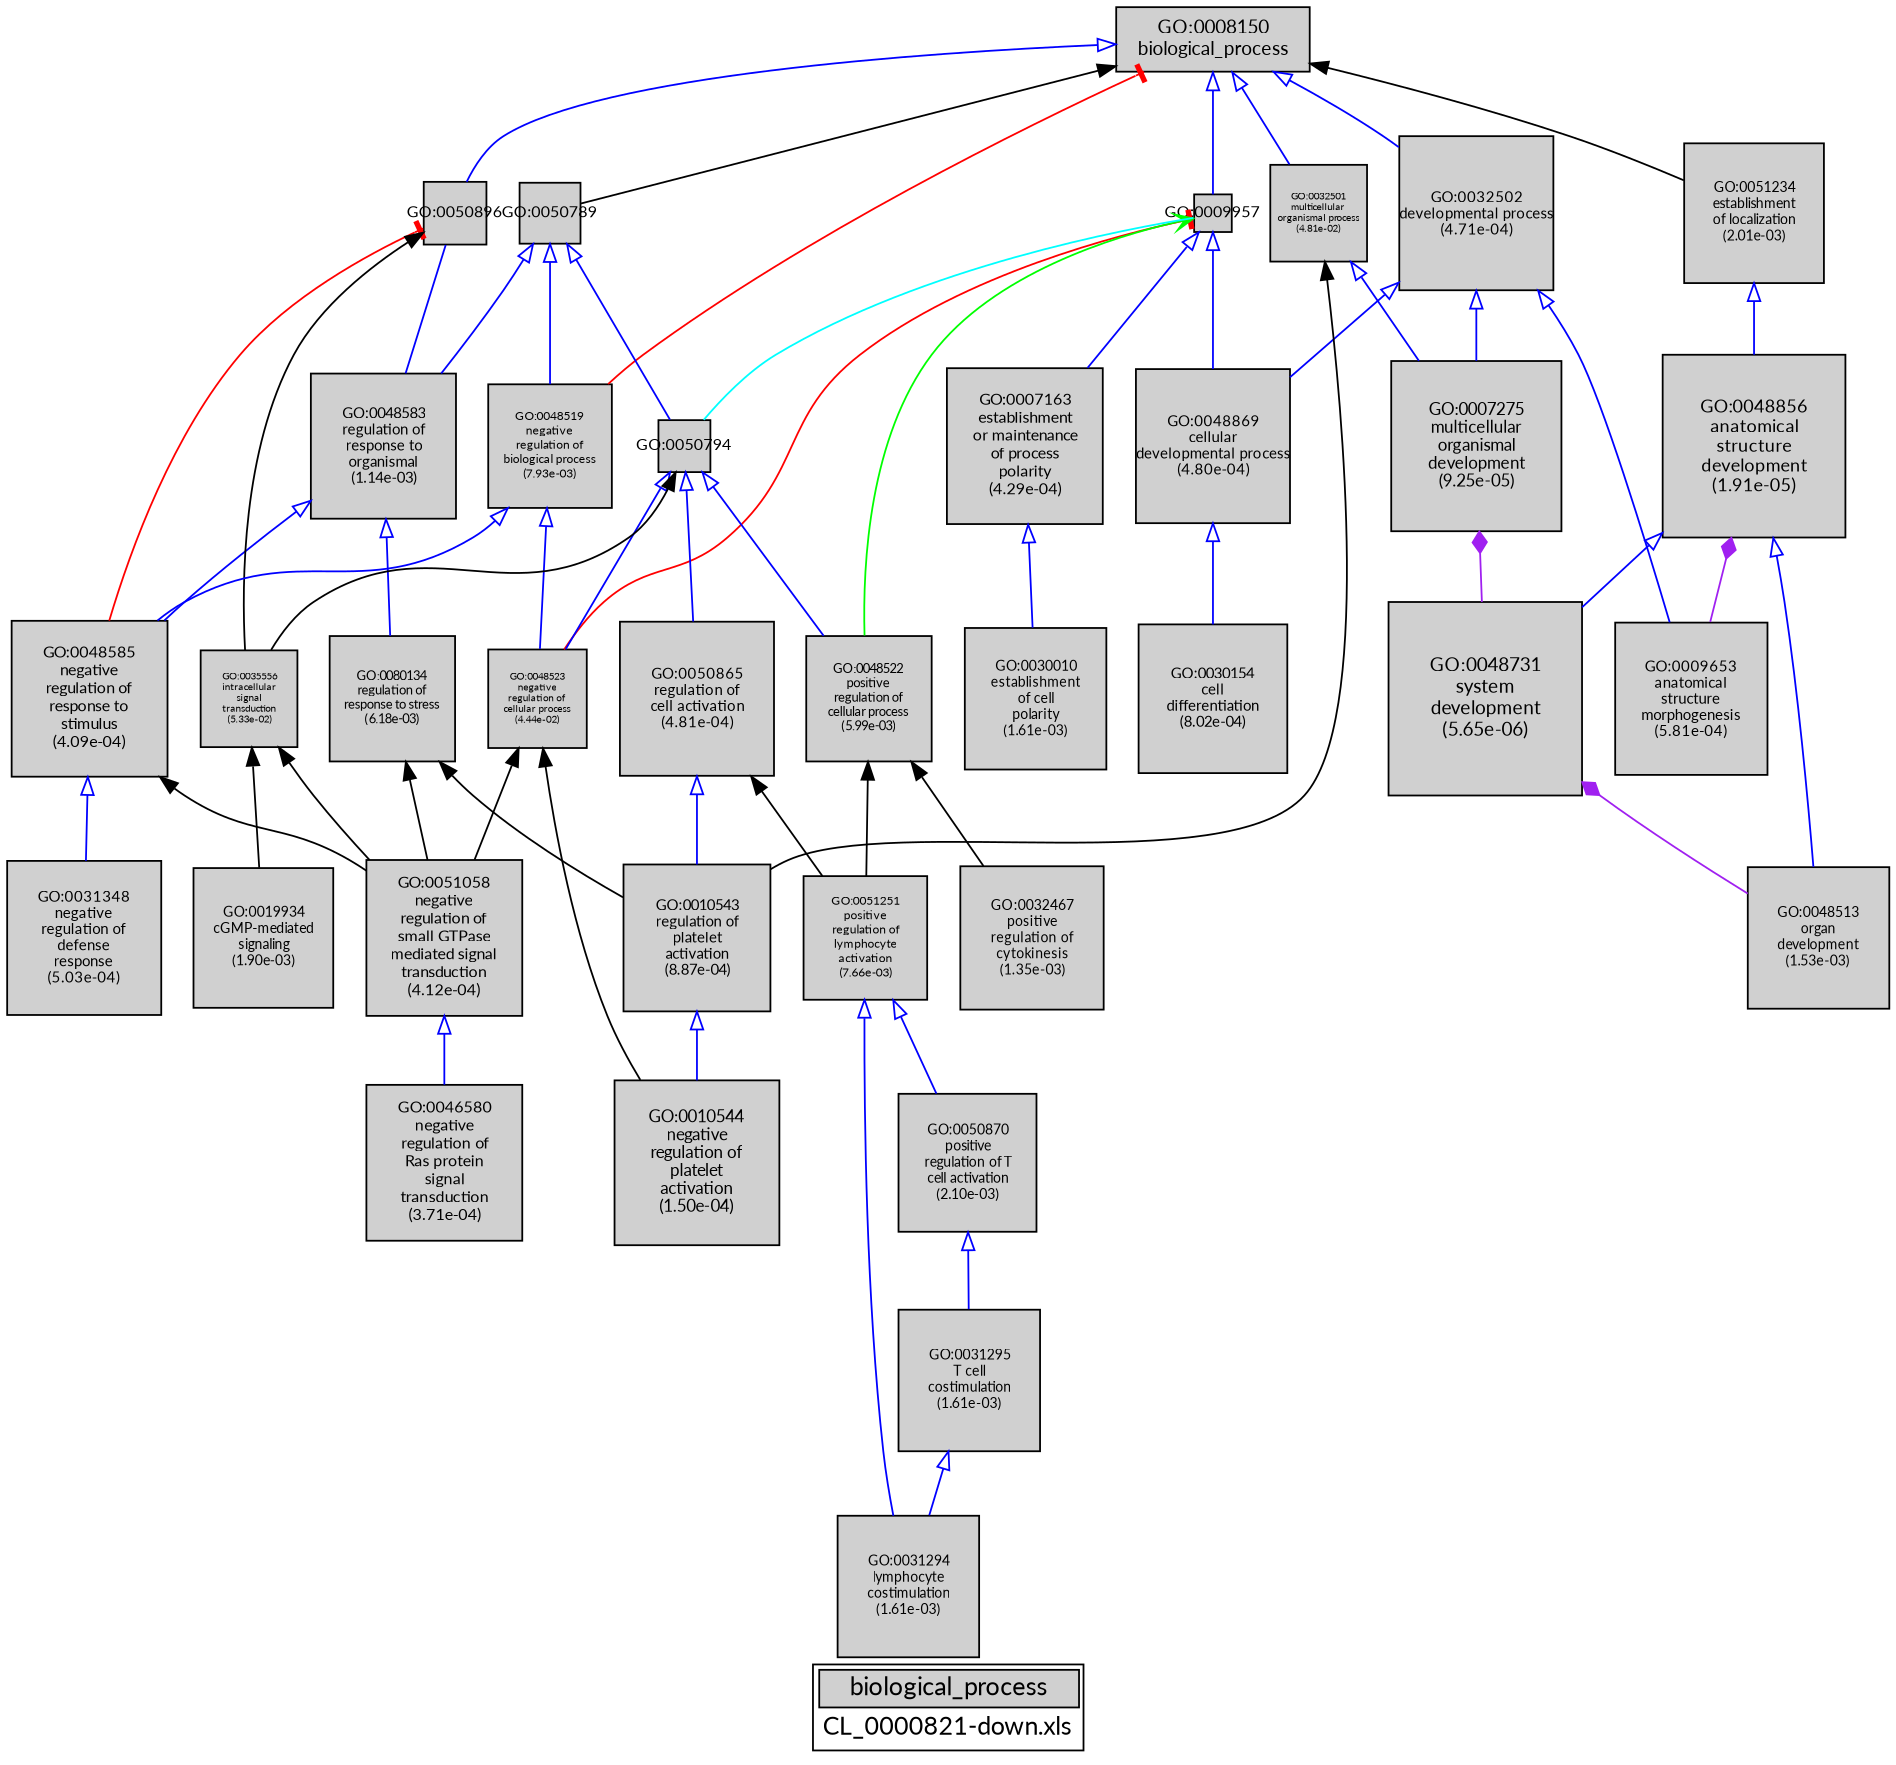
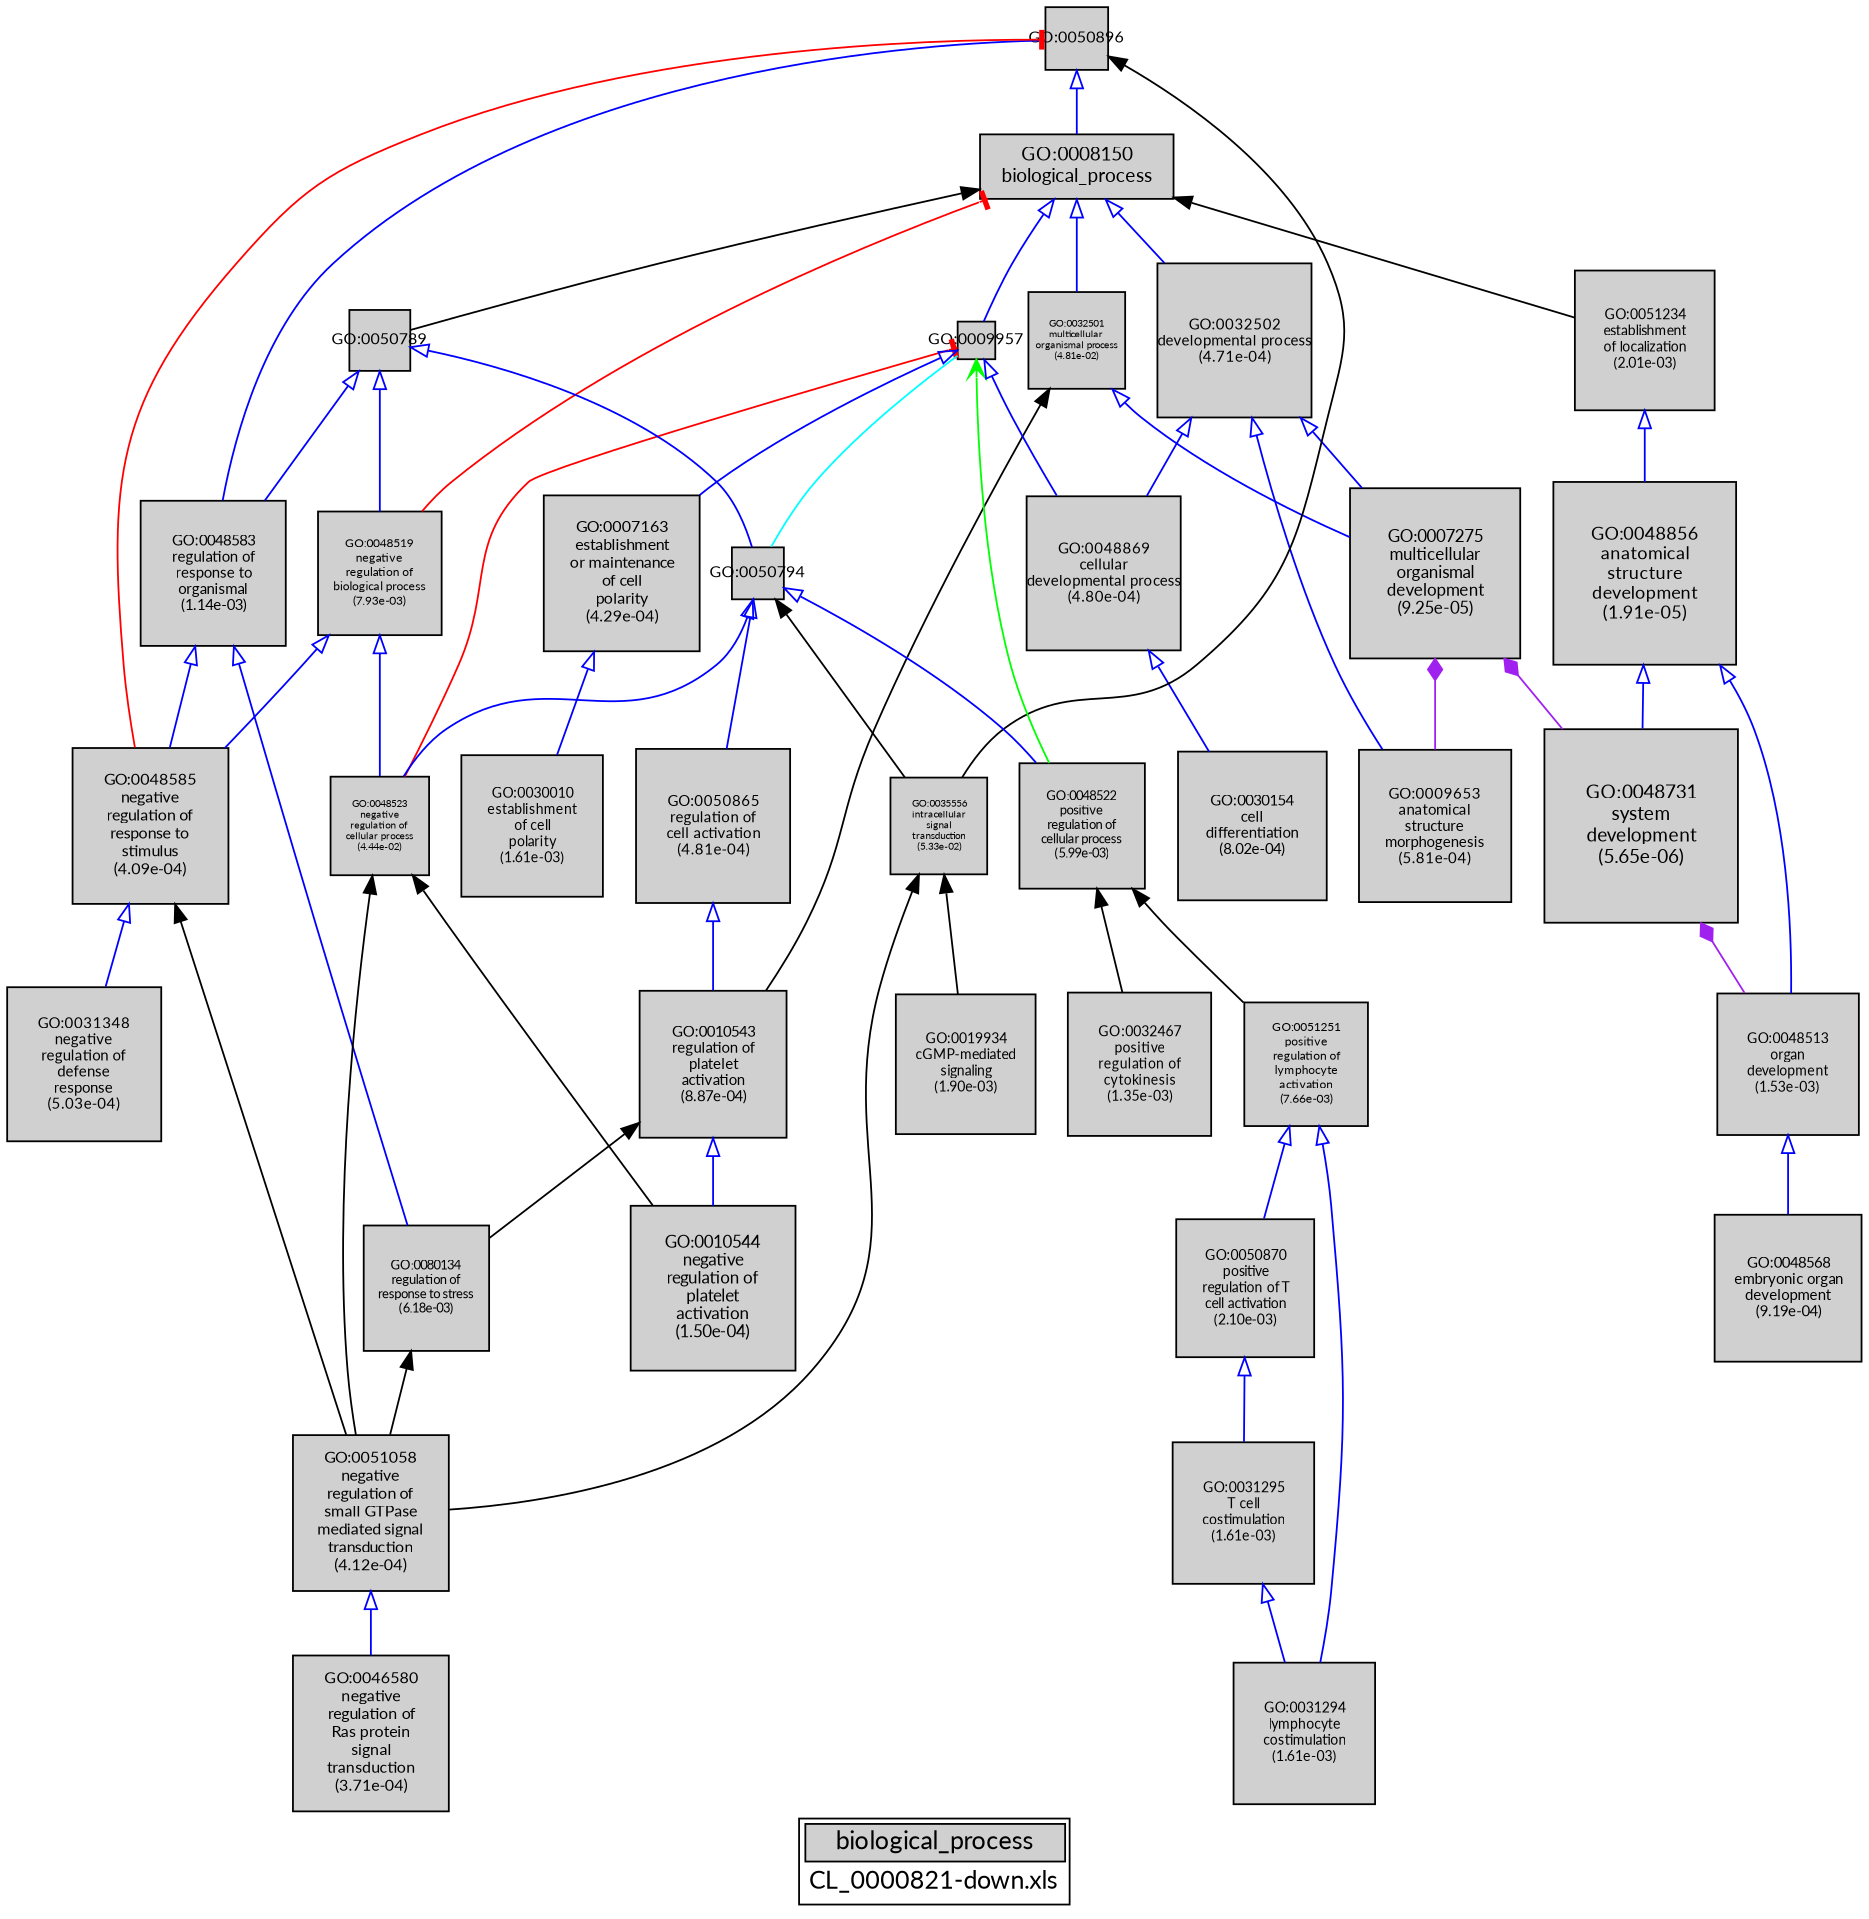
(767, 71) -> (1077, 111)
(1026, 454) -> (623, 581)
(1718, 590) -> (1435, 715)
(792, 834) -> none
(534, 842) -> (557, 1186)
none -> (1788, 1288)
